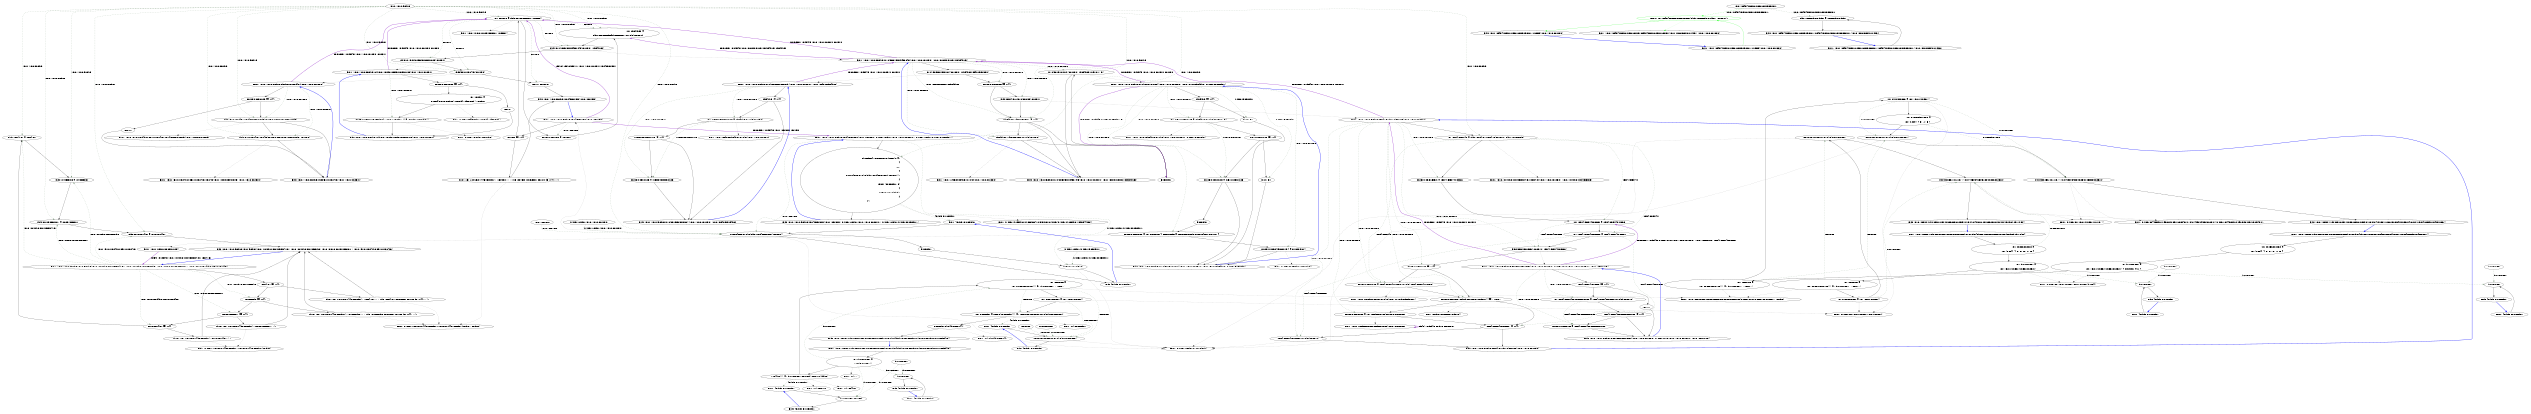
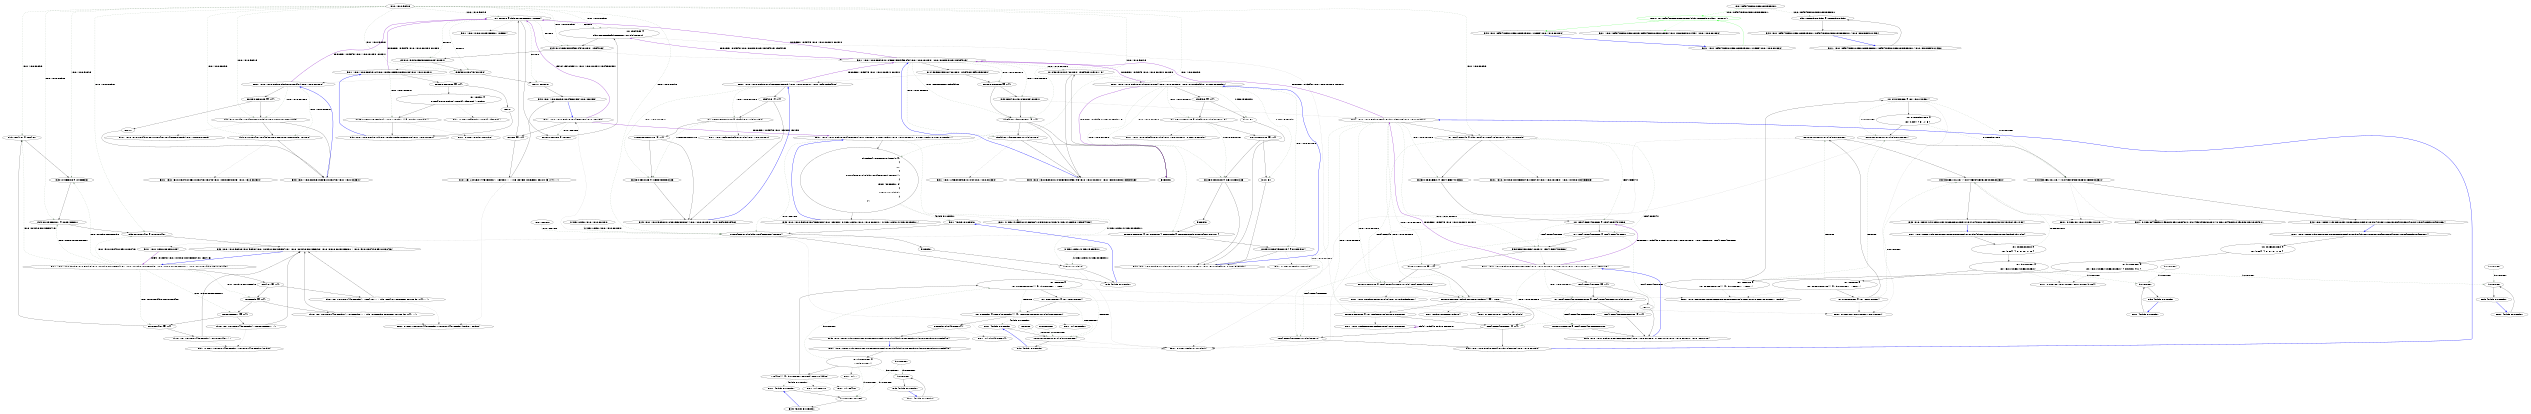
none -> (1501, 315)
(1602, 320) -> none
